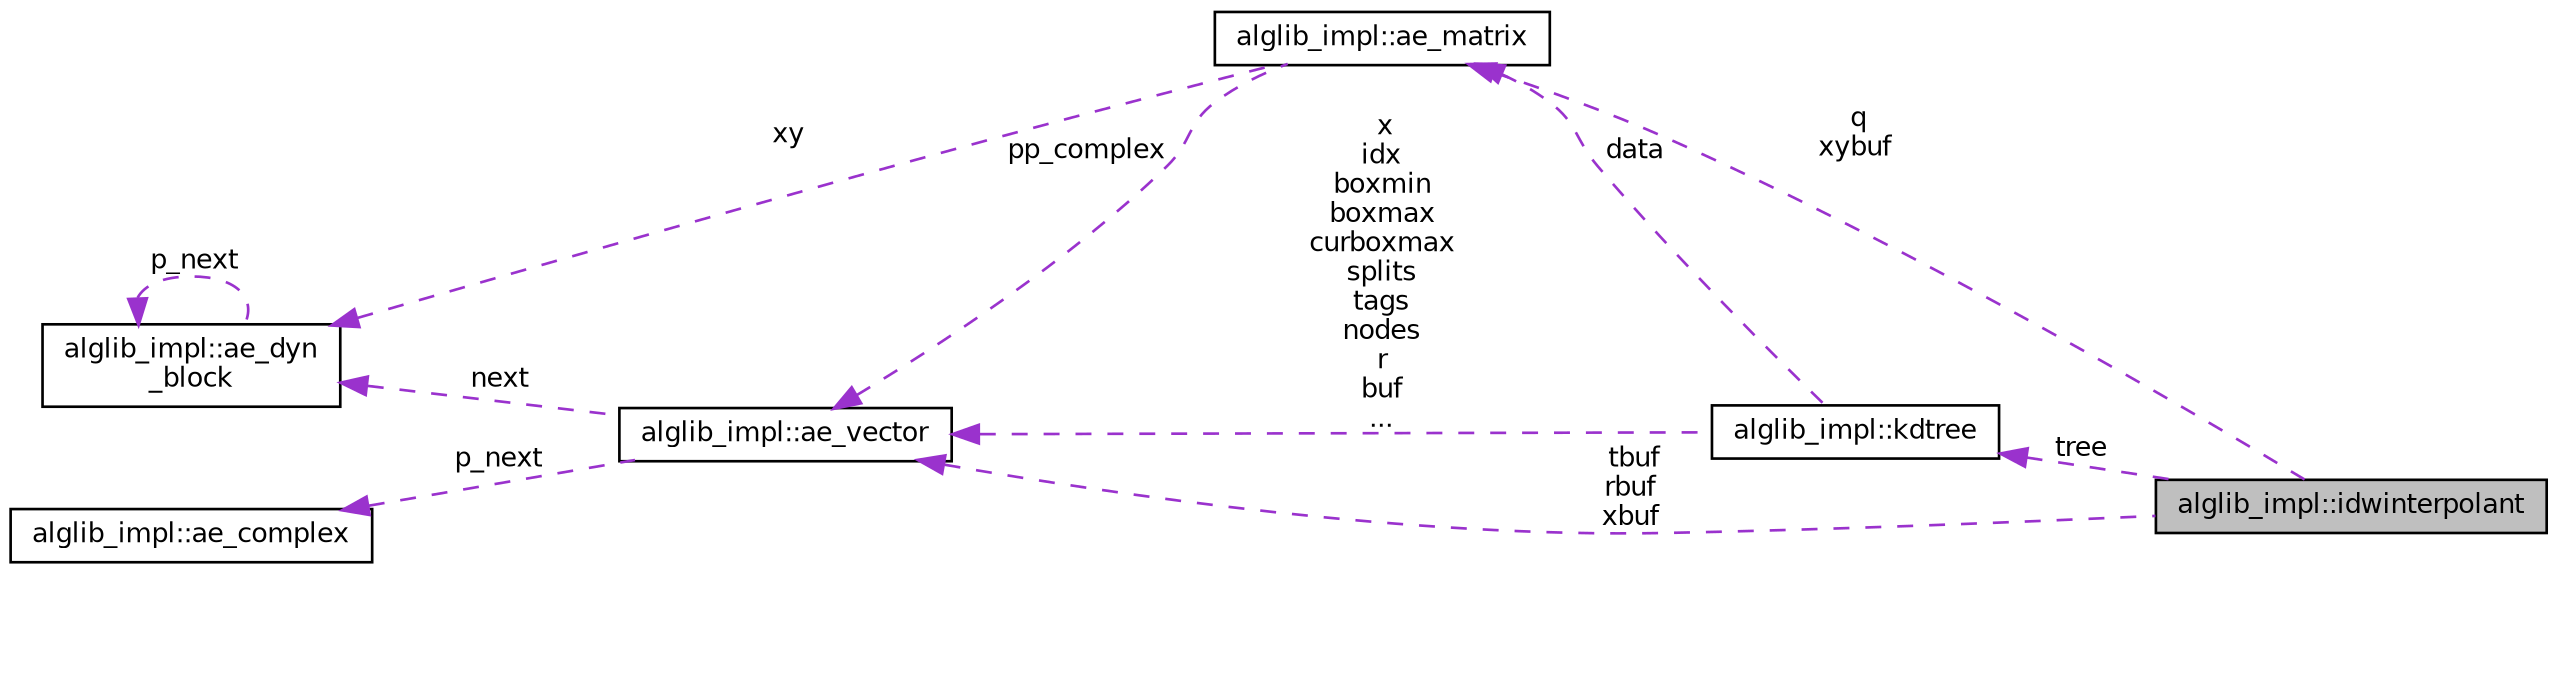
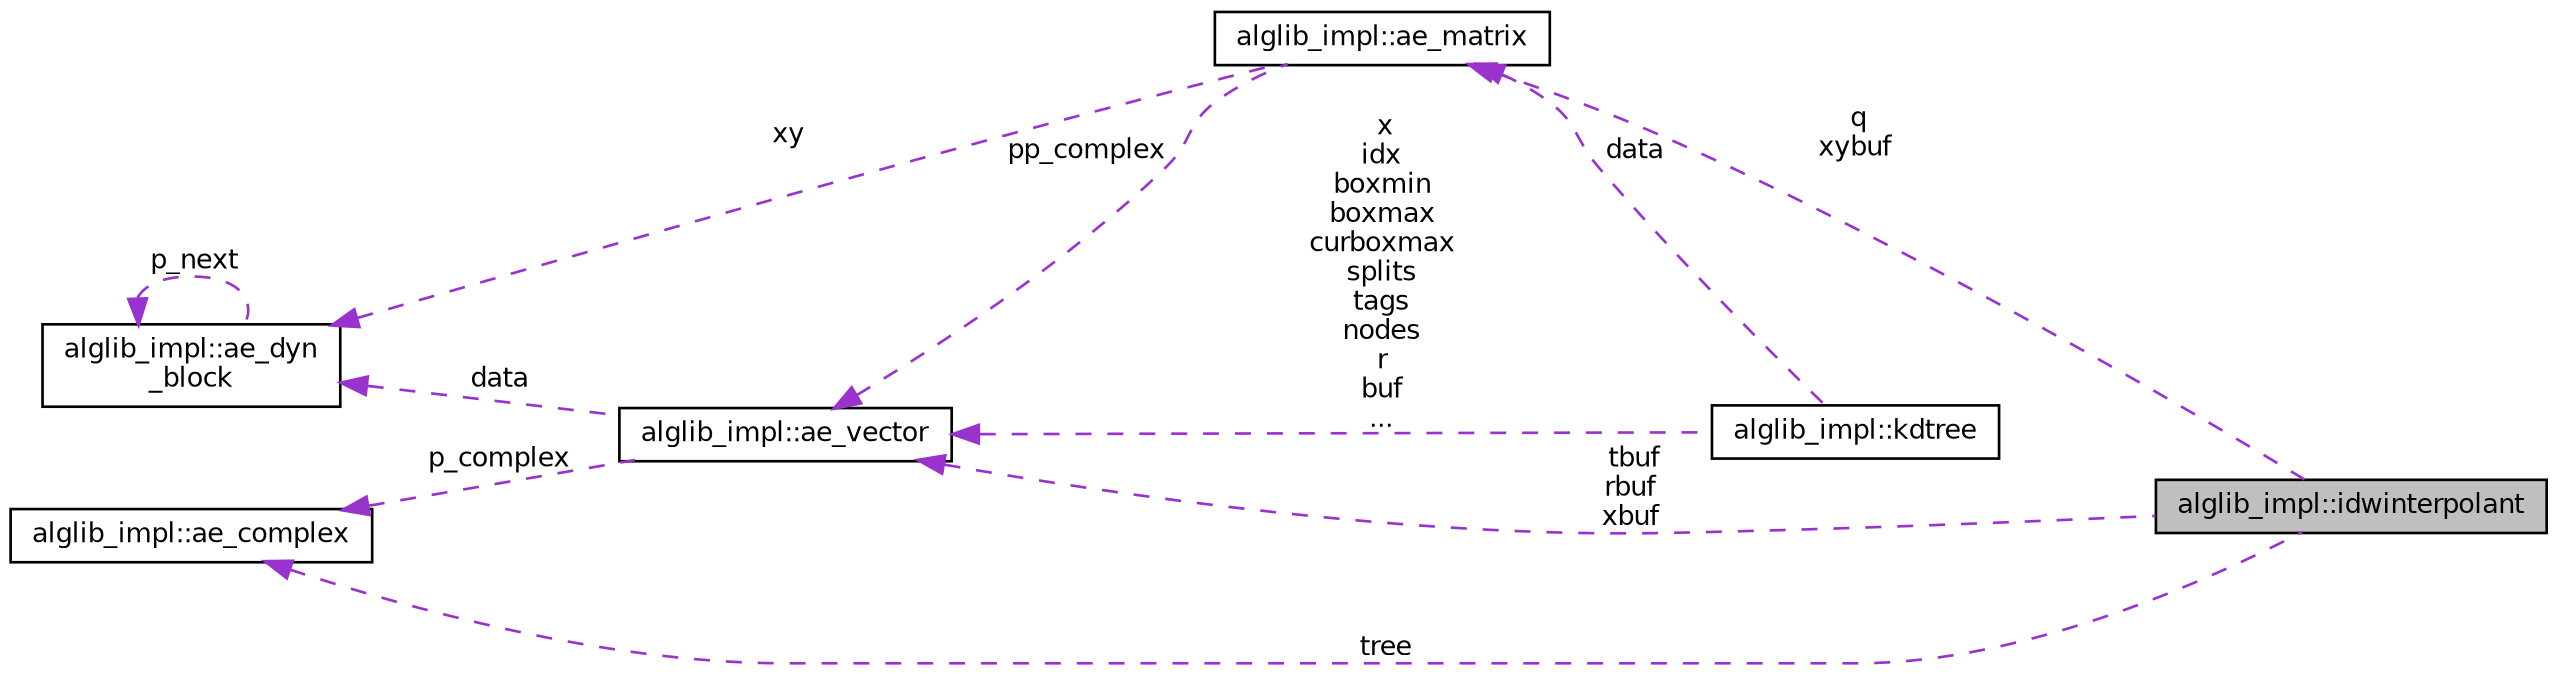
(496, 380) -> (496, 380)
(496, 460) -> (496, 460)
(2104, 469) -> (1302, 663)
